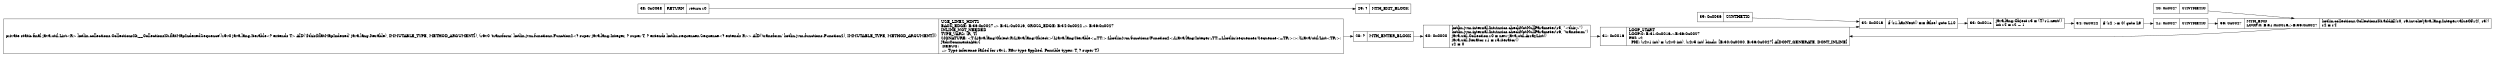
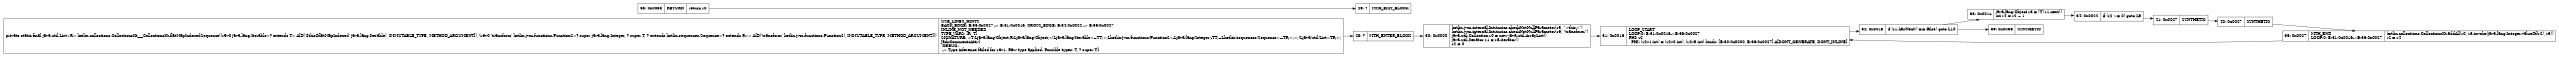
(1804, 20) -> (1972, 30)
(2212, 24) -> (2211, 21)
